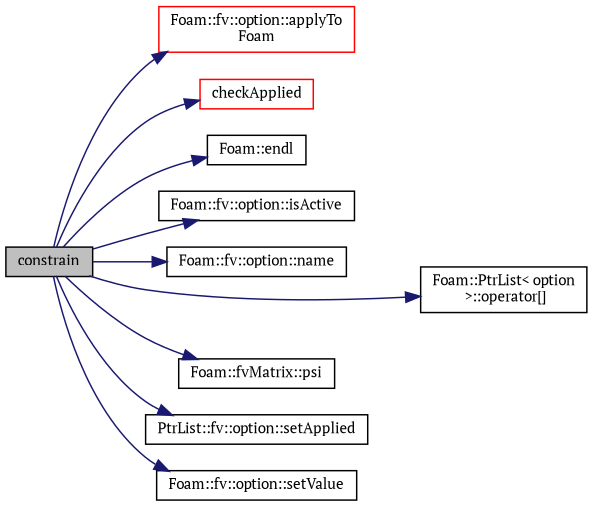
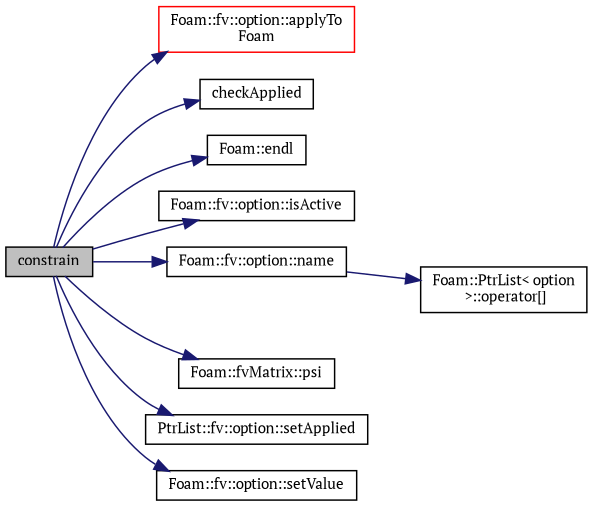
(257, 94) -> (257, 94)
(246, 299) -> (376, 275)
